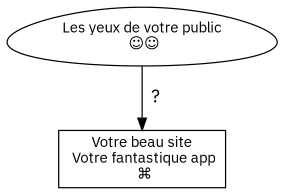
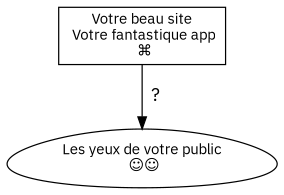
(142, 92) -> (142, 91)
